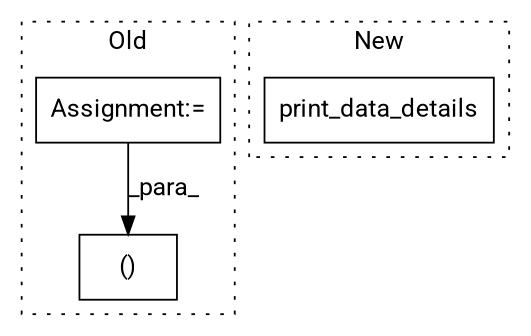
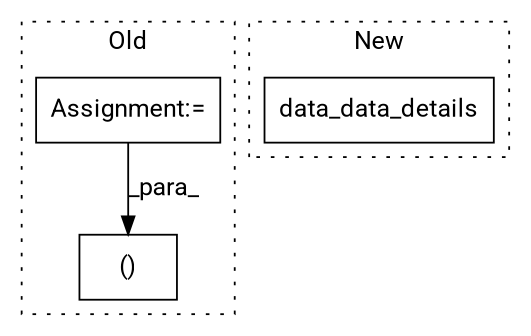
(379, 110) -> (379, 110)
